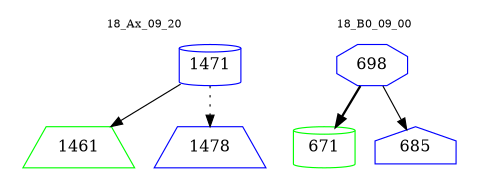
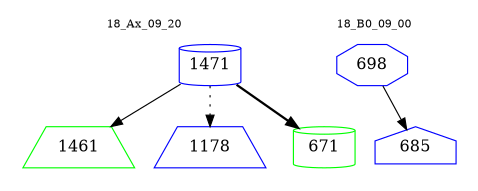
(351, 101) -> (262, 103)
(210, 147) -> (210, 147)
